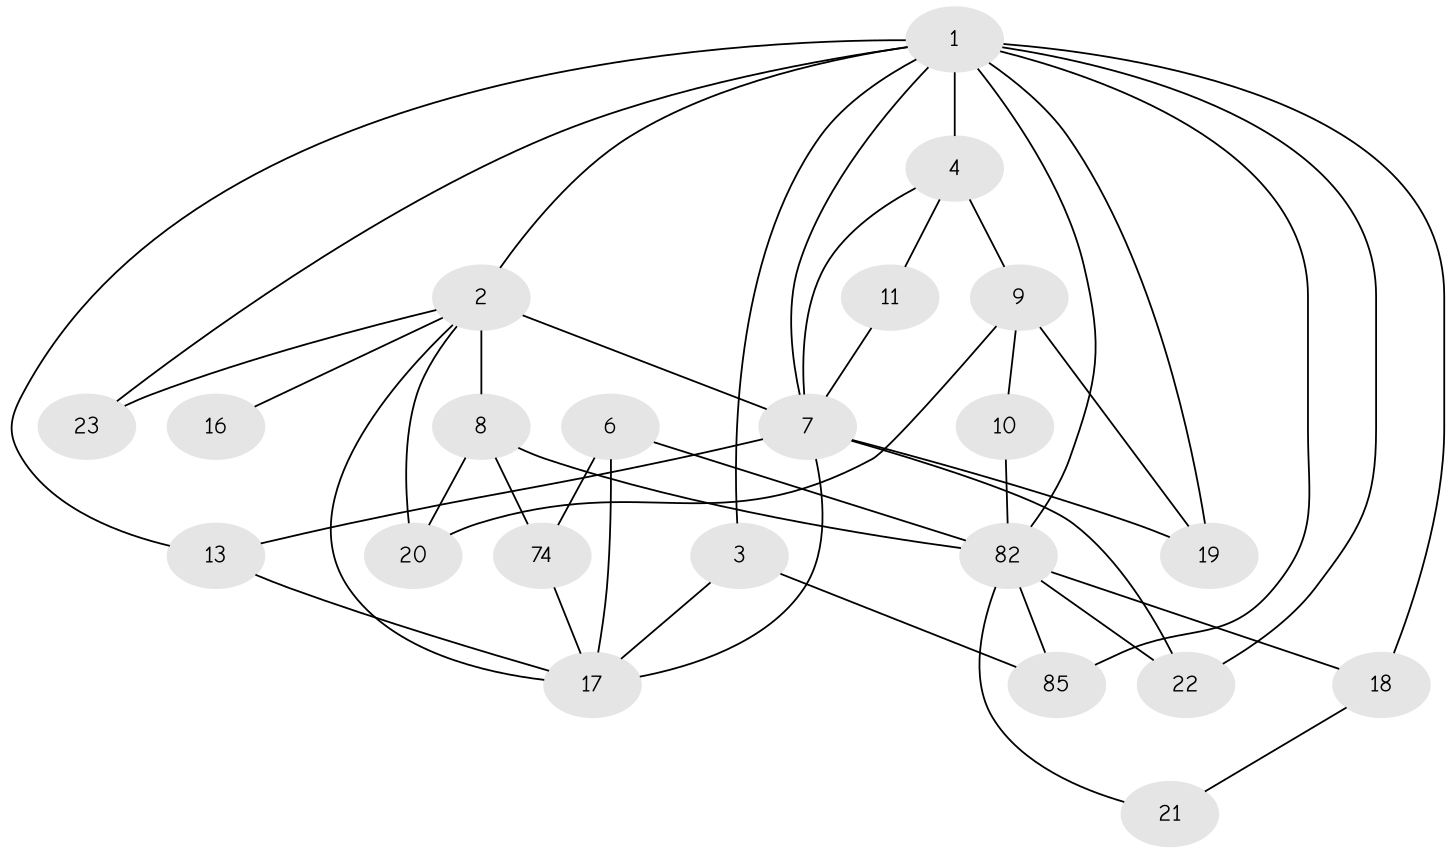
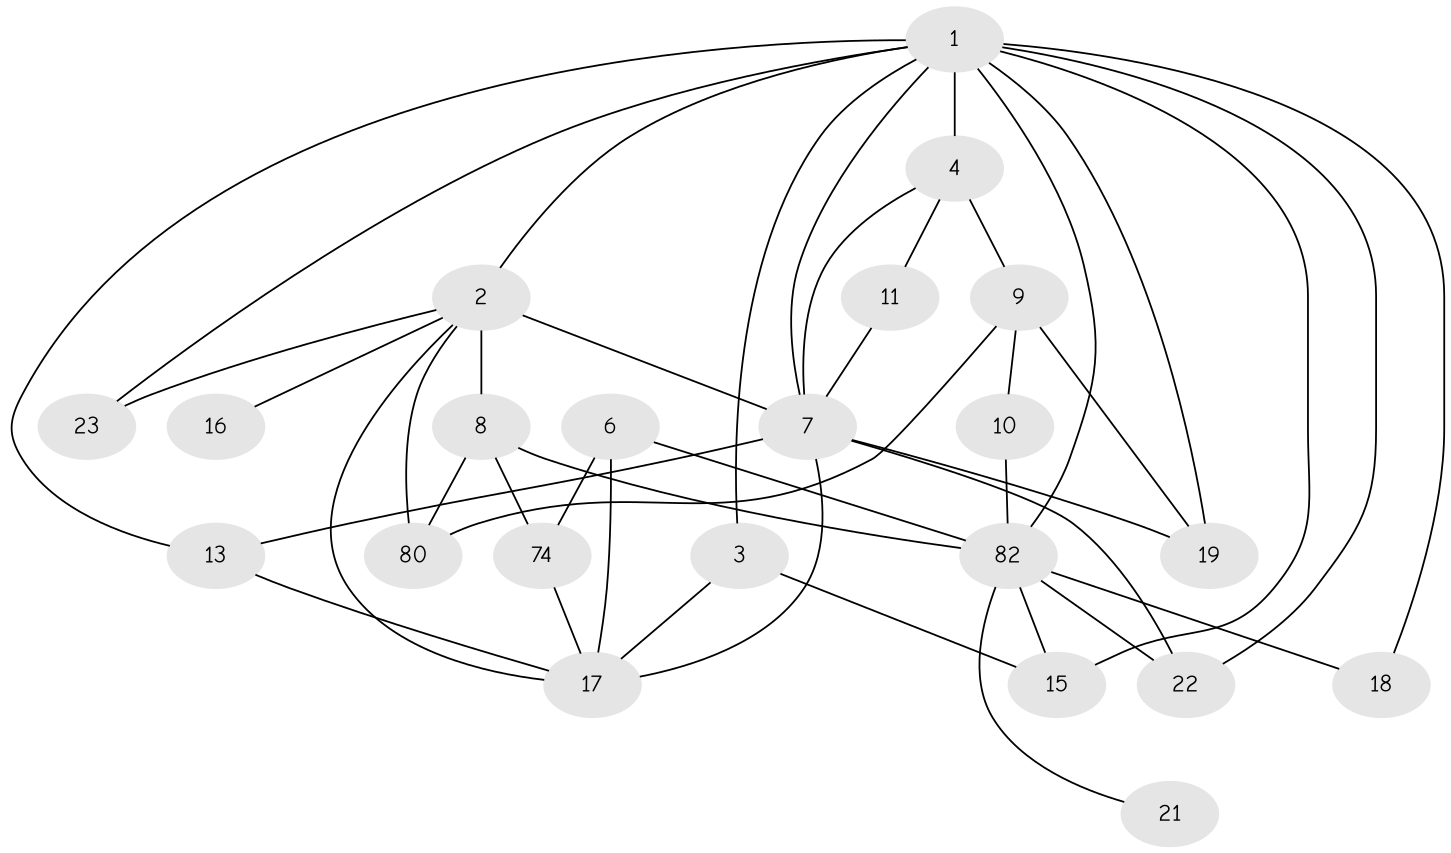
(413, 556) -> (413, 556)
(1057, 685) -> (1057, 685)
(1276, 749) -> none
